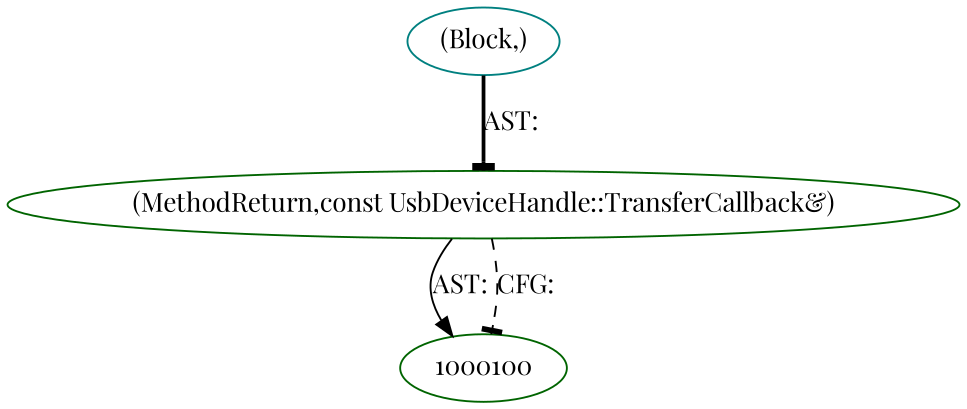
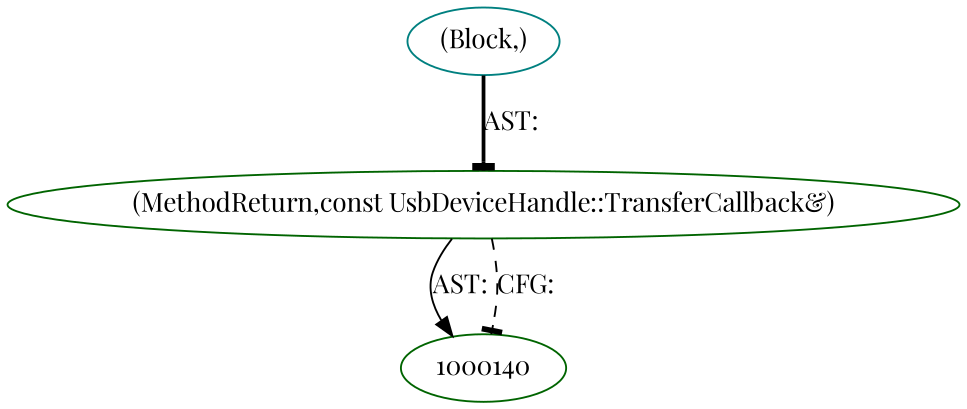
(484, 368) -> (484, 368)
